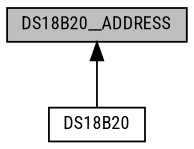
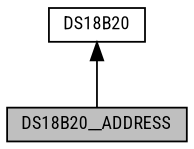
(97, 84) -> (97, 84)
